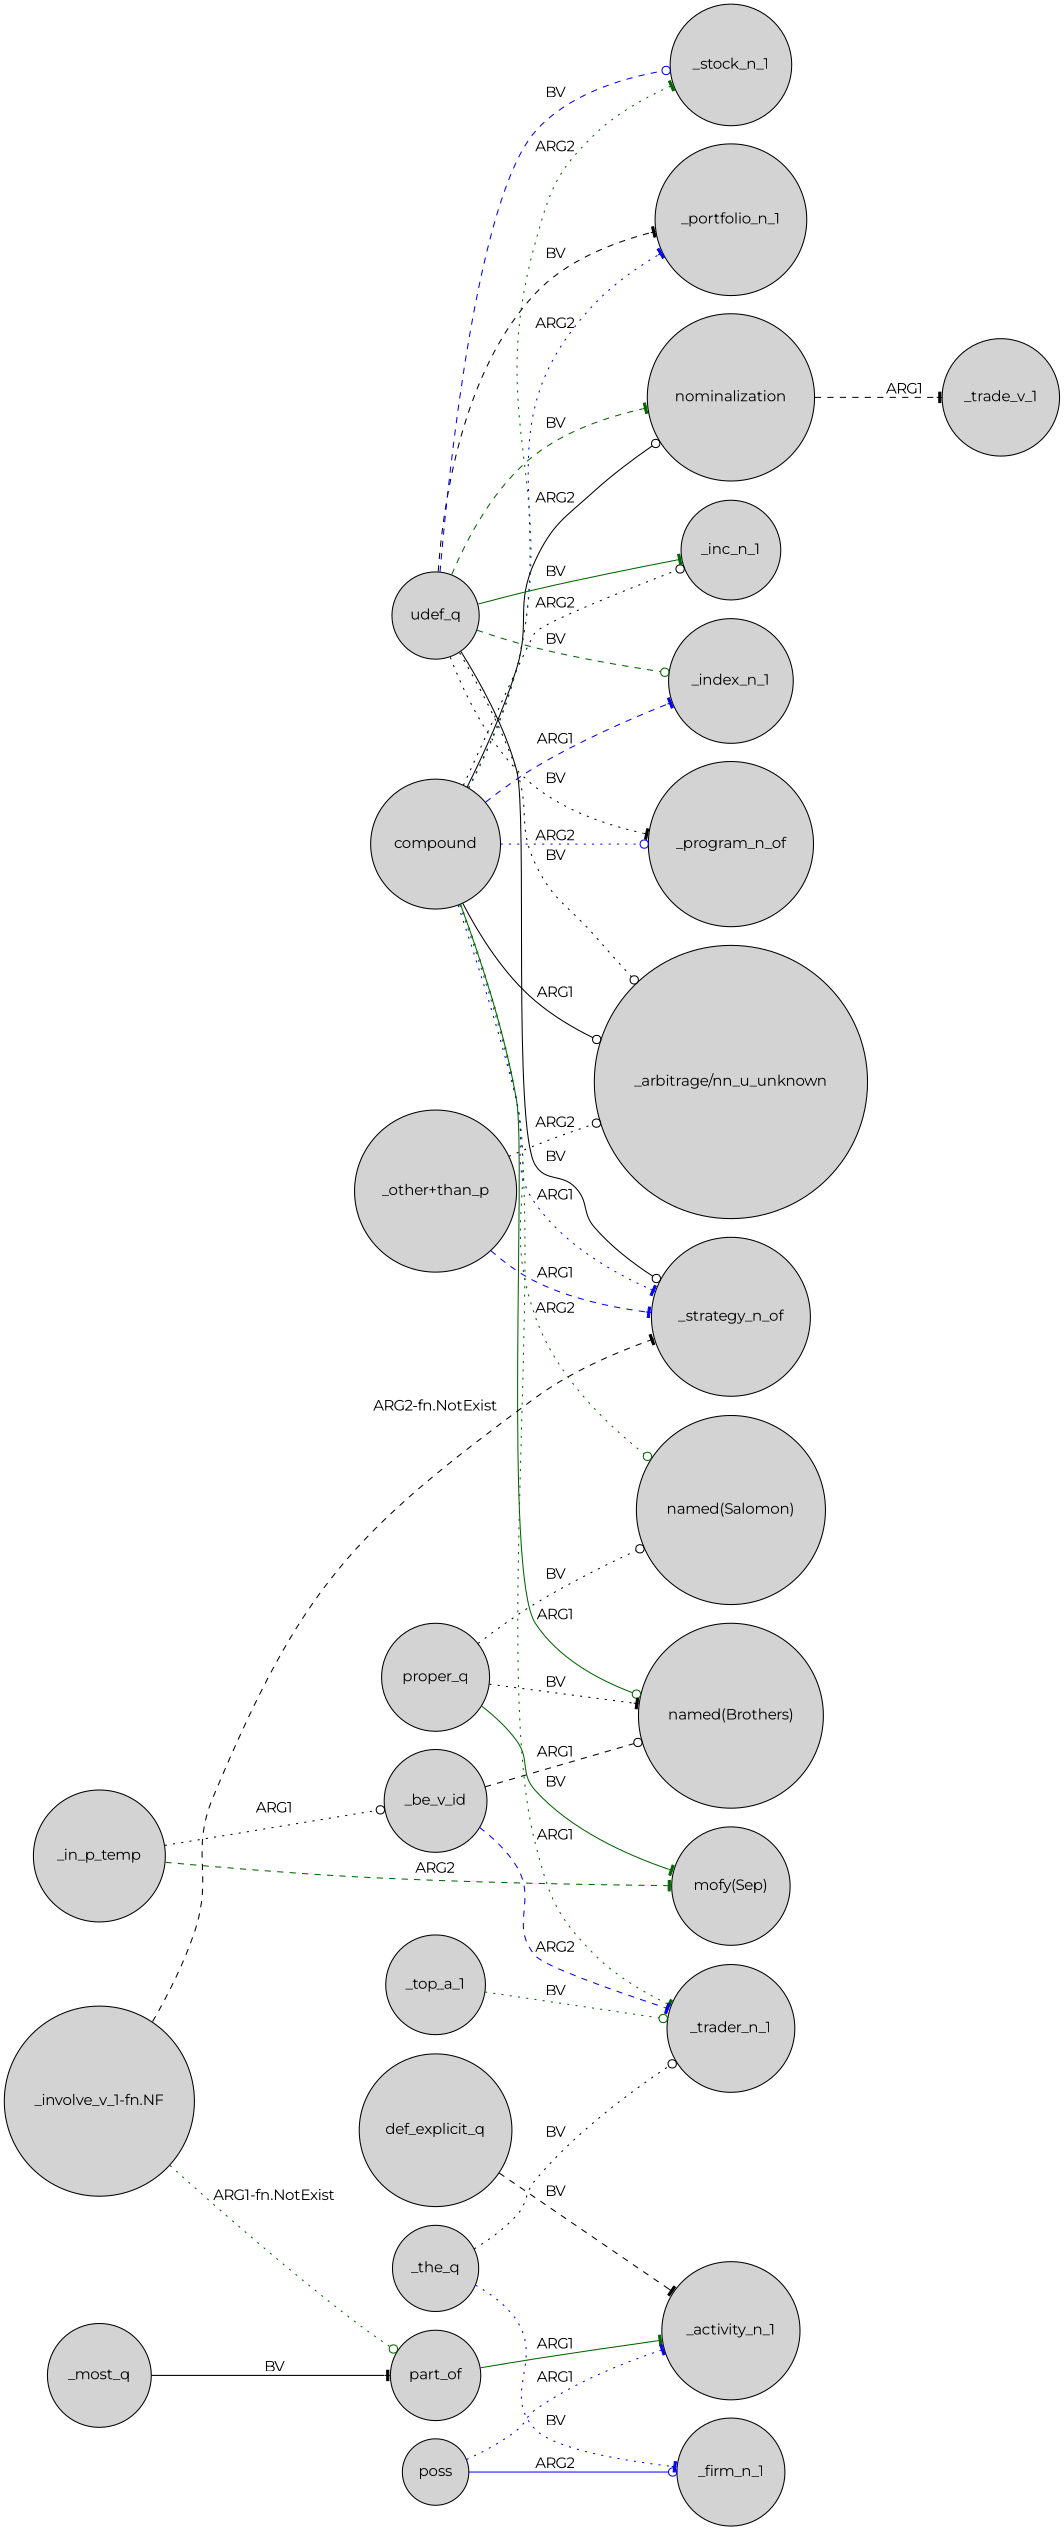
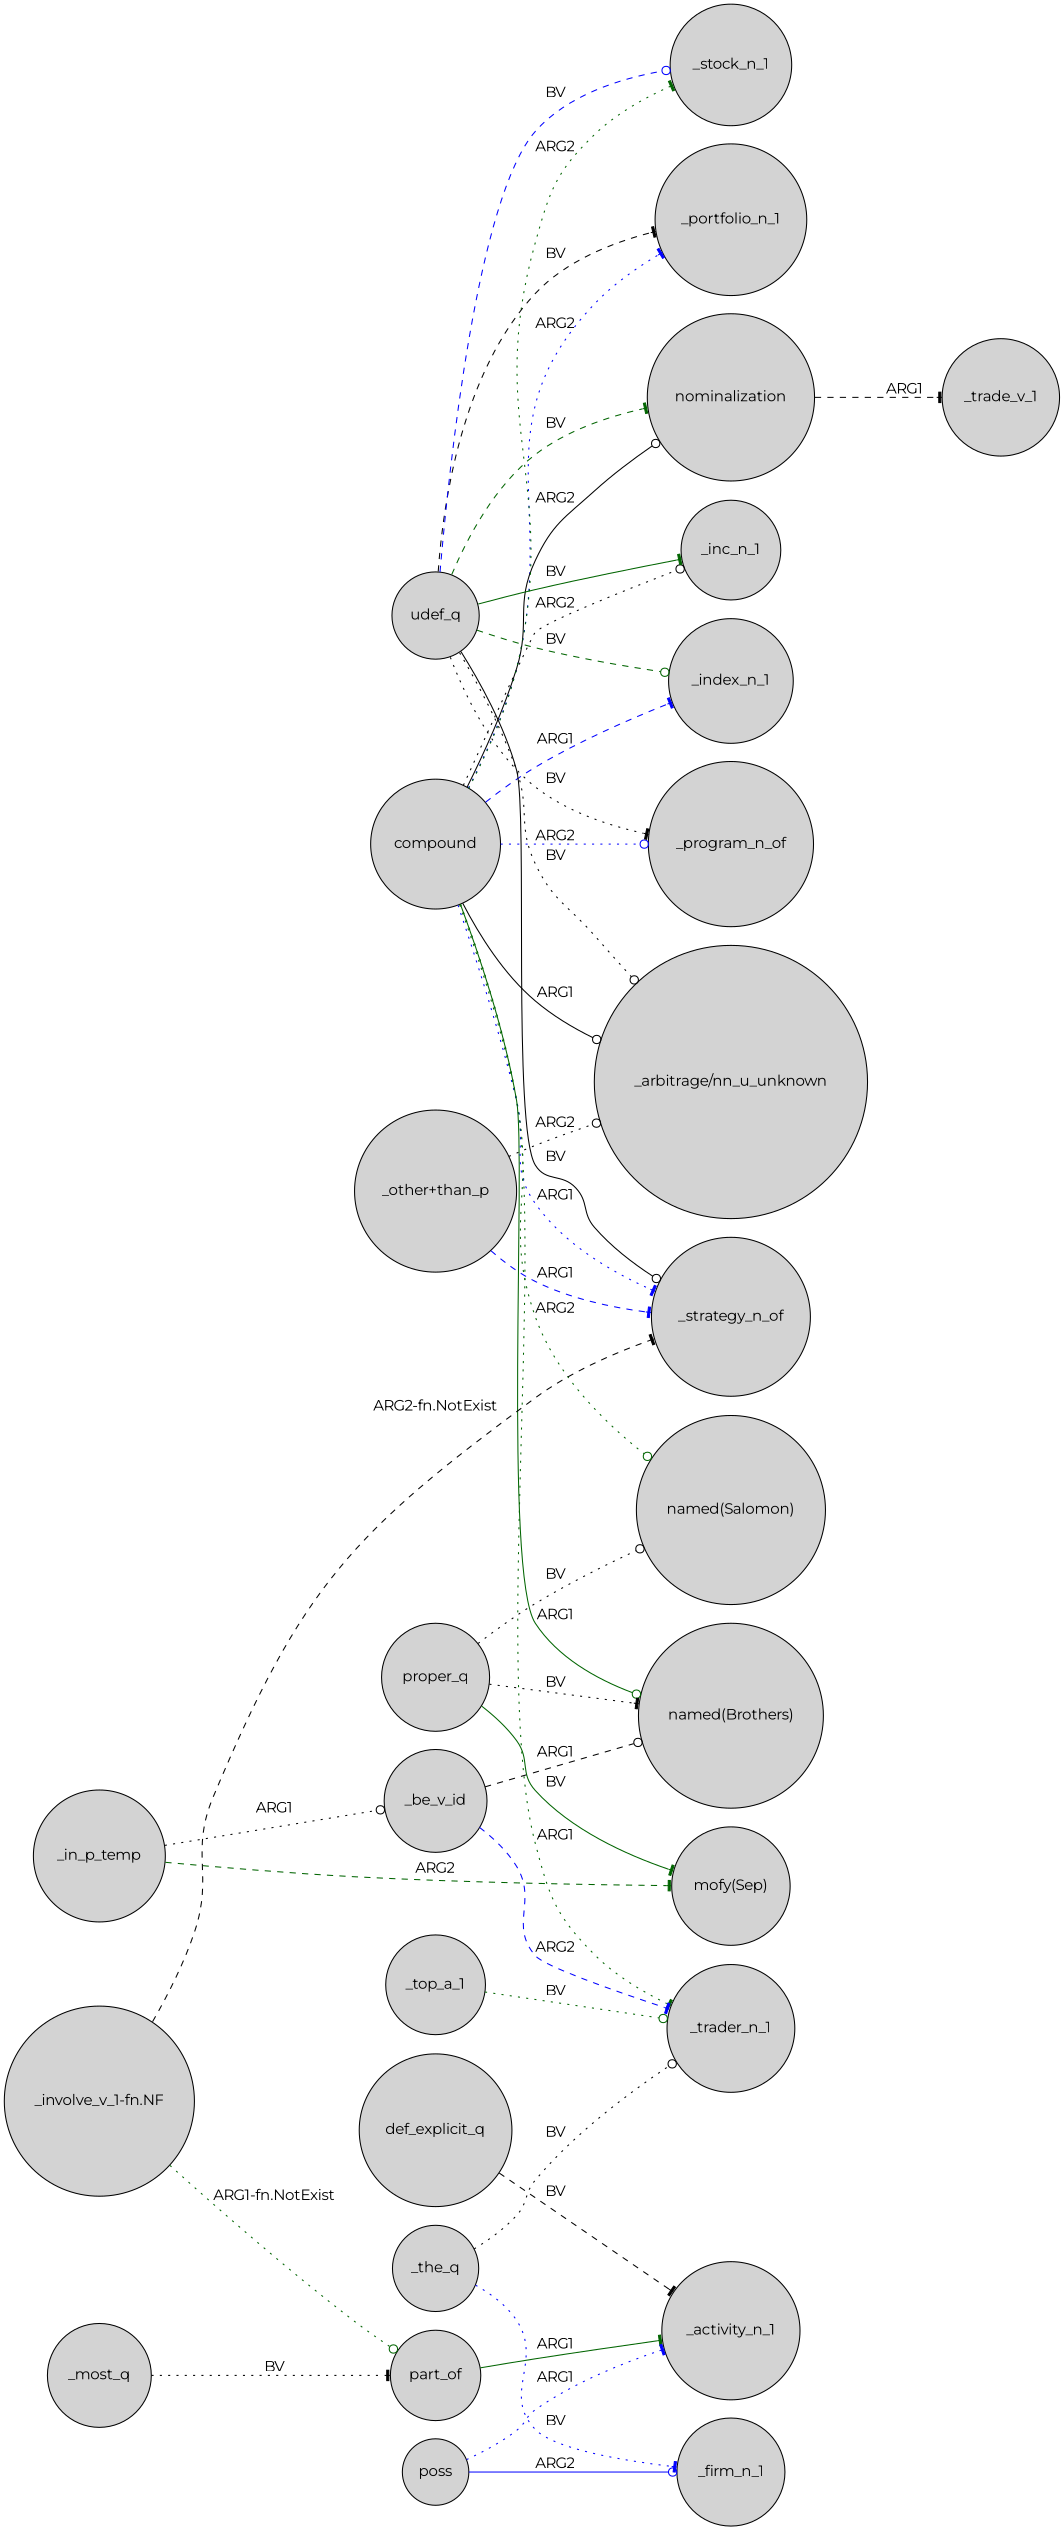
(268, 2375) -> (268, 2375)
